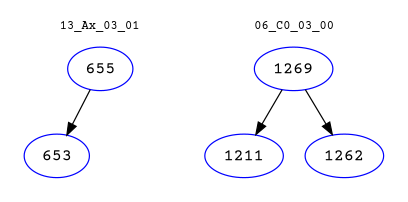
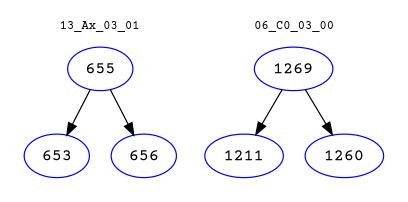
none -> (144, 156)
(344, 156) -> (344, 156)
